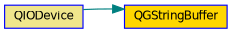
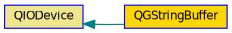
(98, 9) -> (110, 24)
